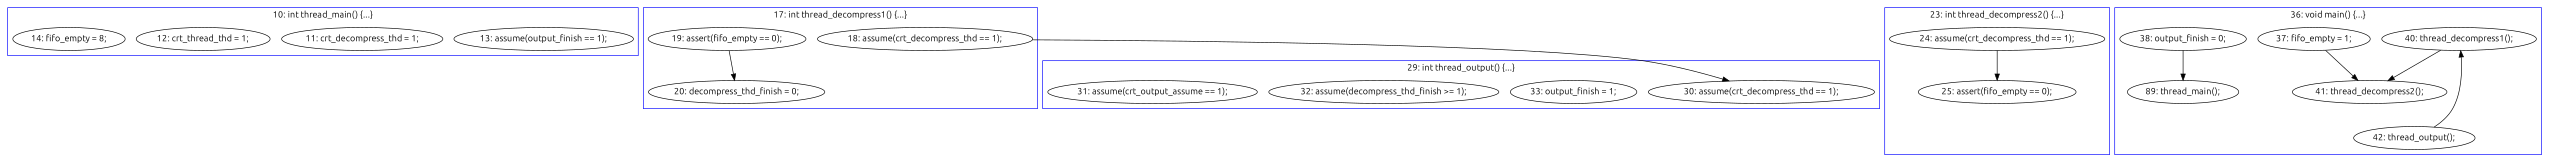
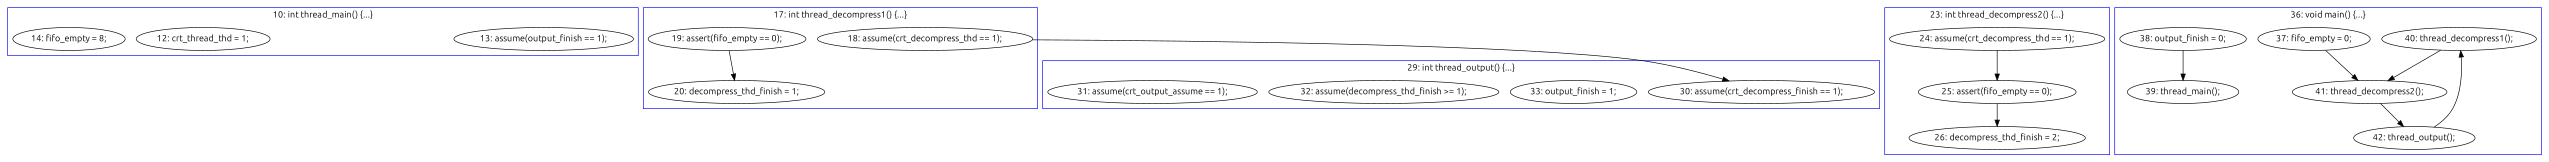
(362, 39) -> none
(2314, 39) -> (2314, 39)
(737, 92) -> (737, 92)
(1761, 92) -> (1761, 92)
(2183, 92) -> (2183, 92)
none -> (2390, 113)
none -> (1997, 138)
